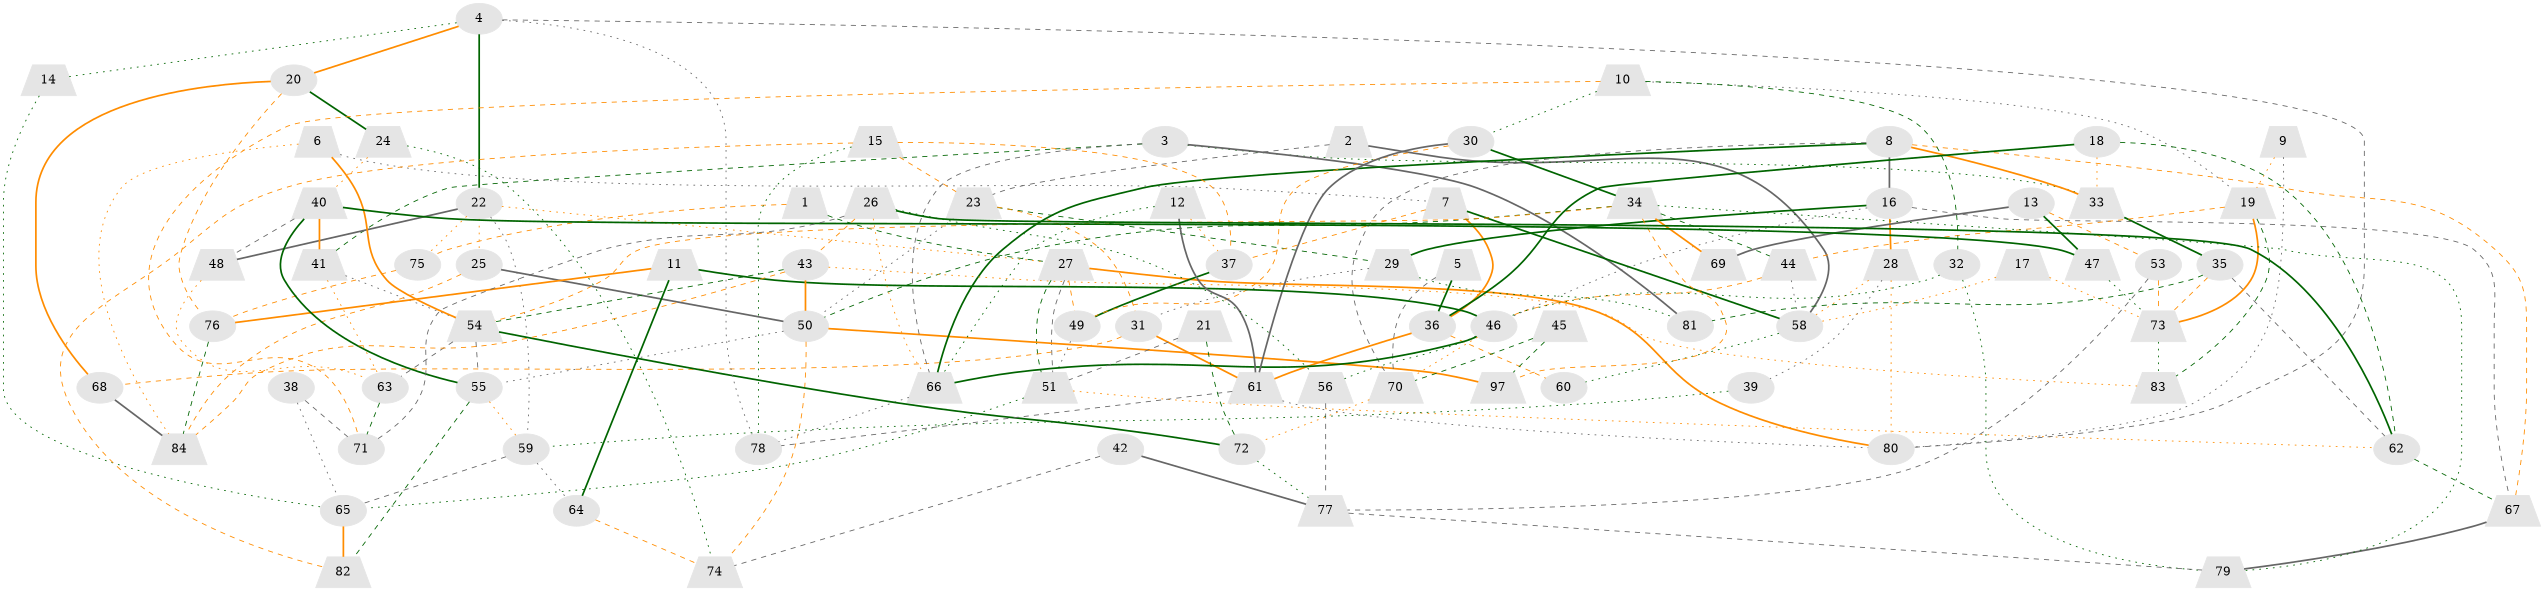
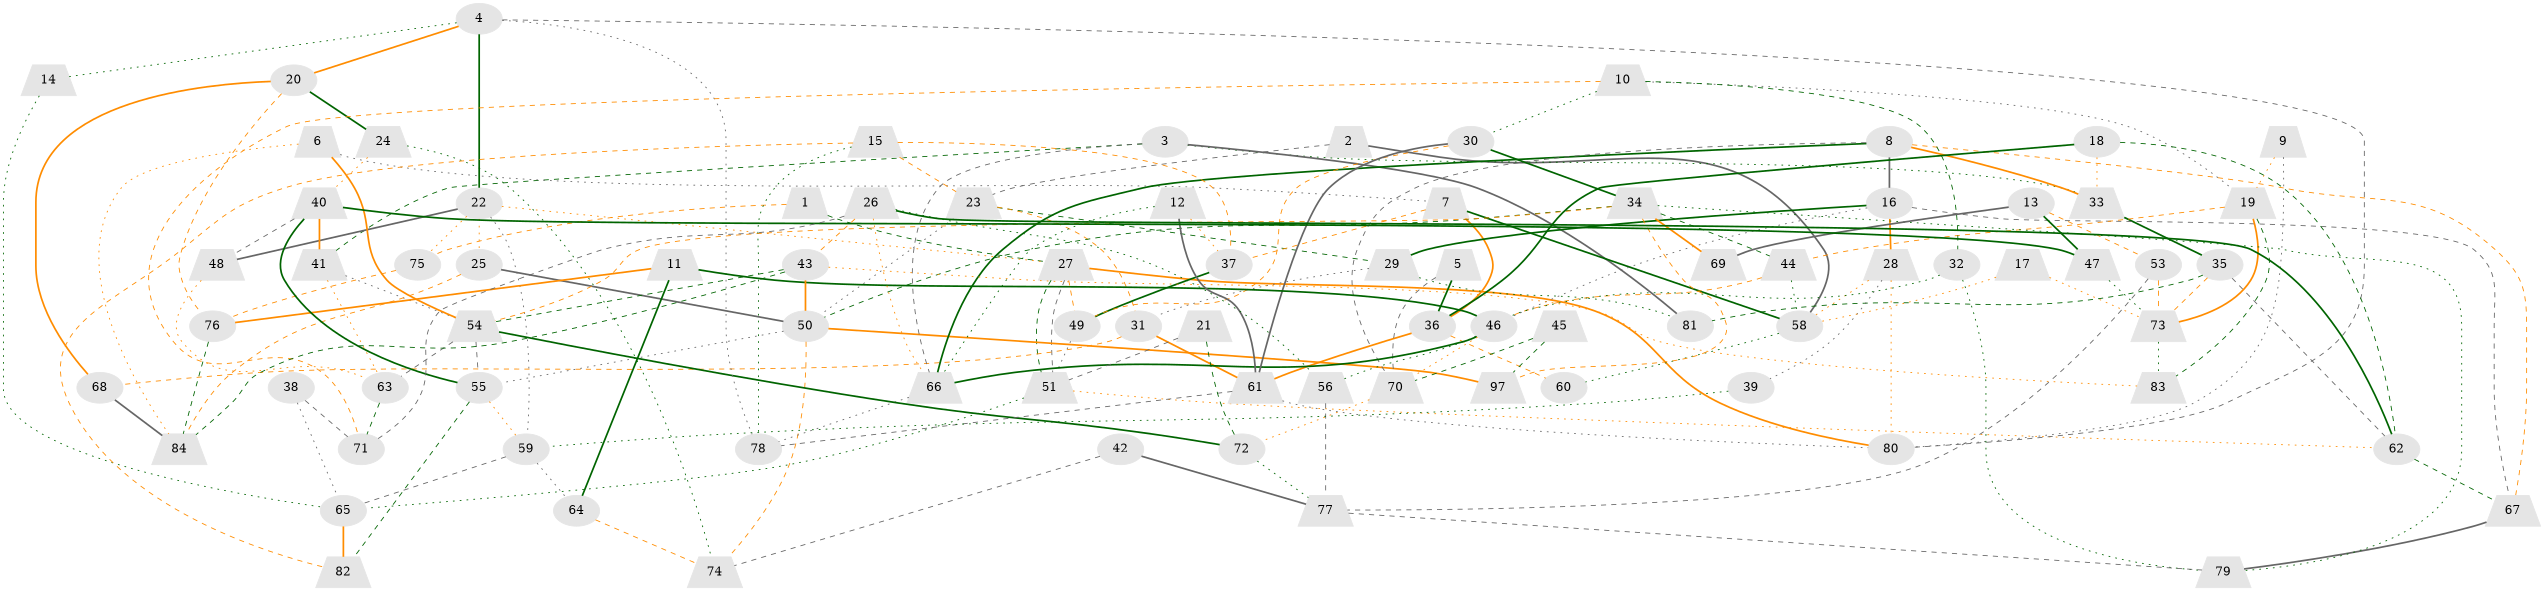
(1794, 293) -> (1794, 293)
(495, 344) -> (495, 344)
